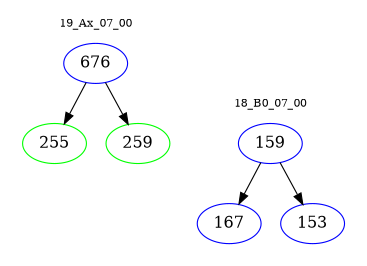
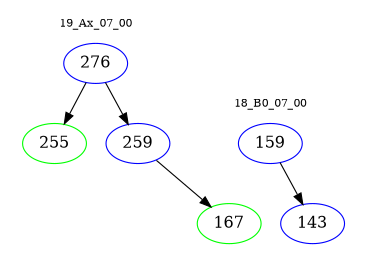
(96, 63) -> (96, 63)
(138, 144) -> (138, 144)
(253, 178) -> (179, 180)
(229, 224) -> (229, 224)
(313, 224) -> (313, 224)
